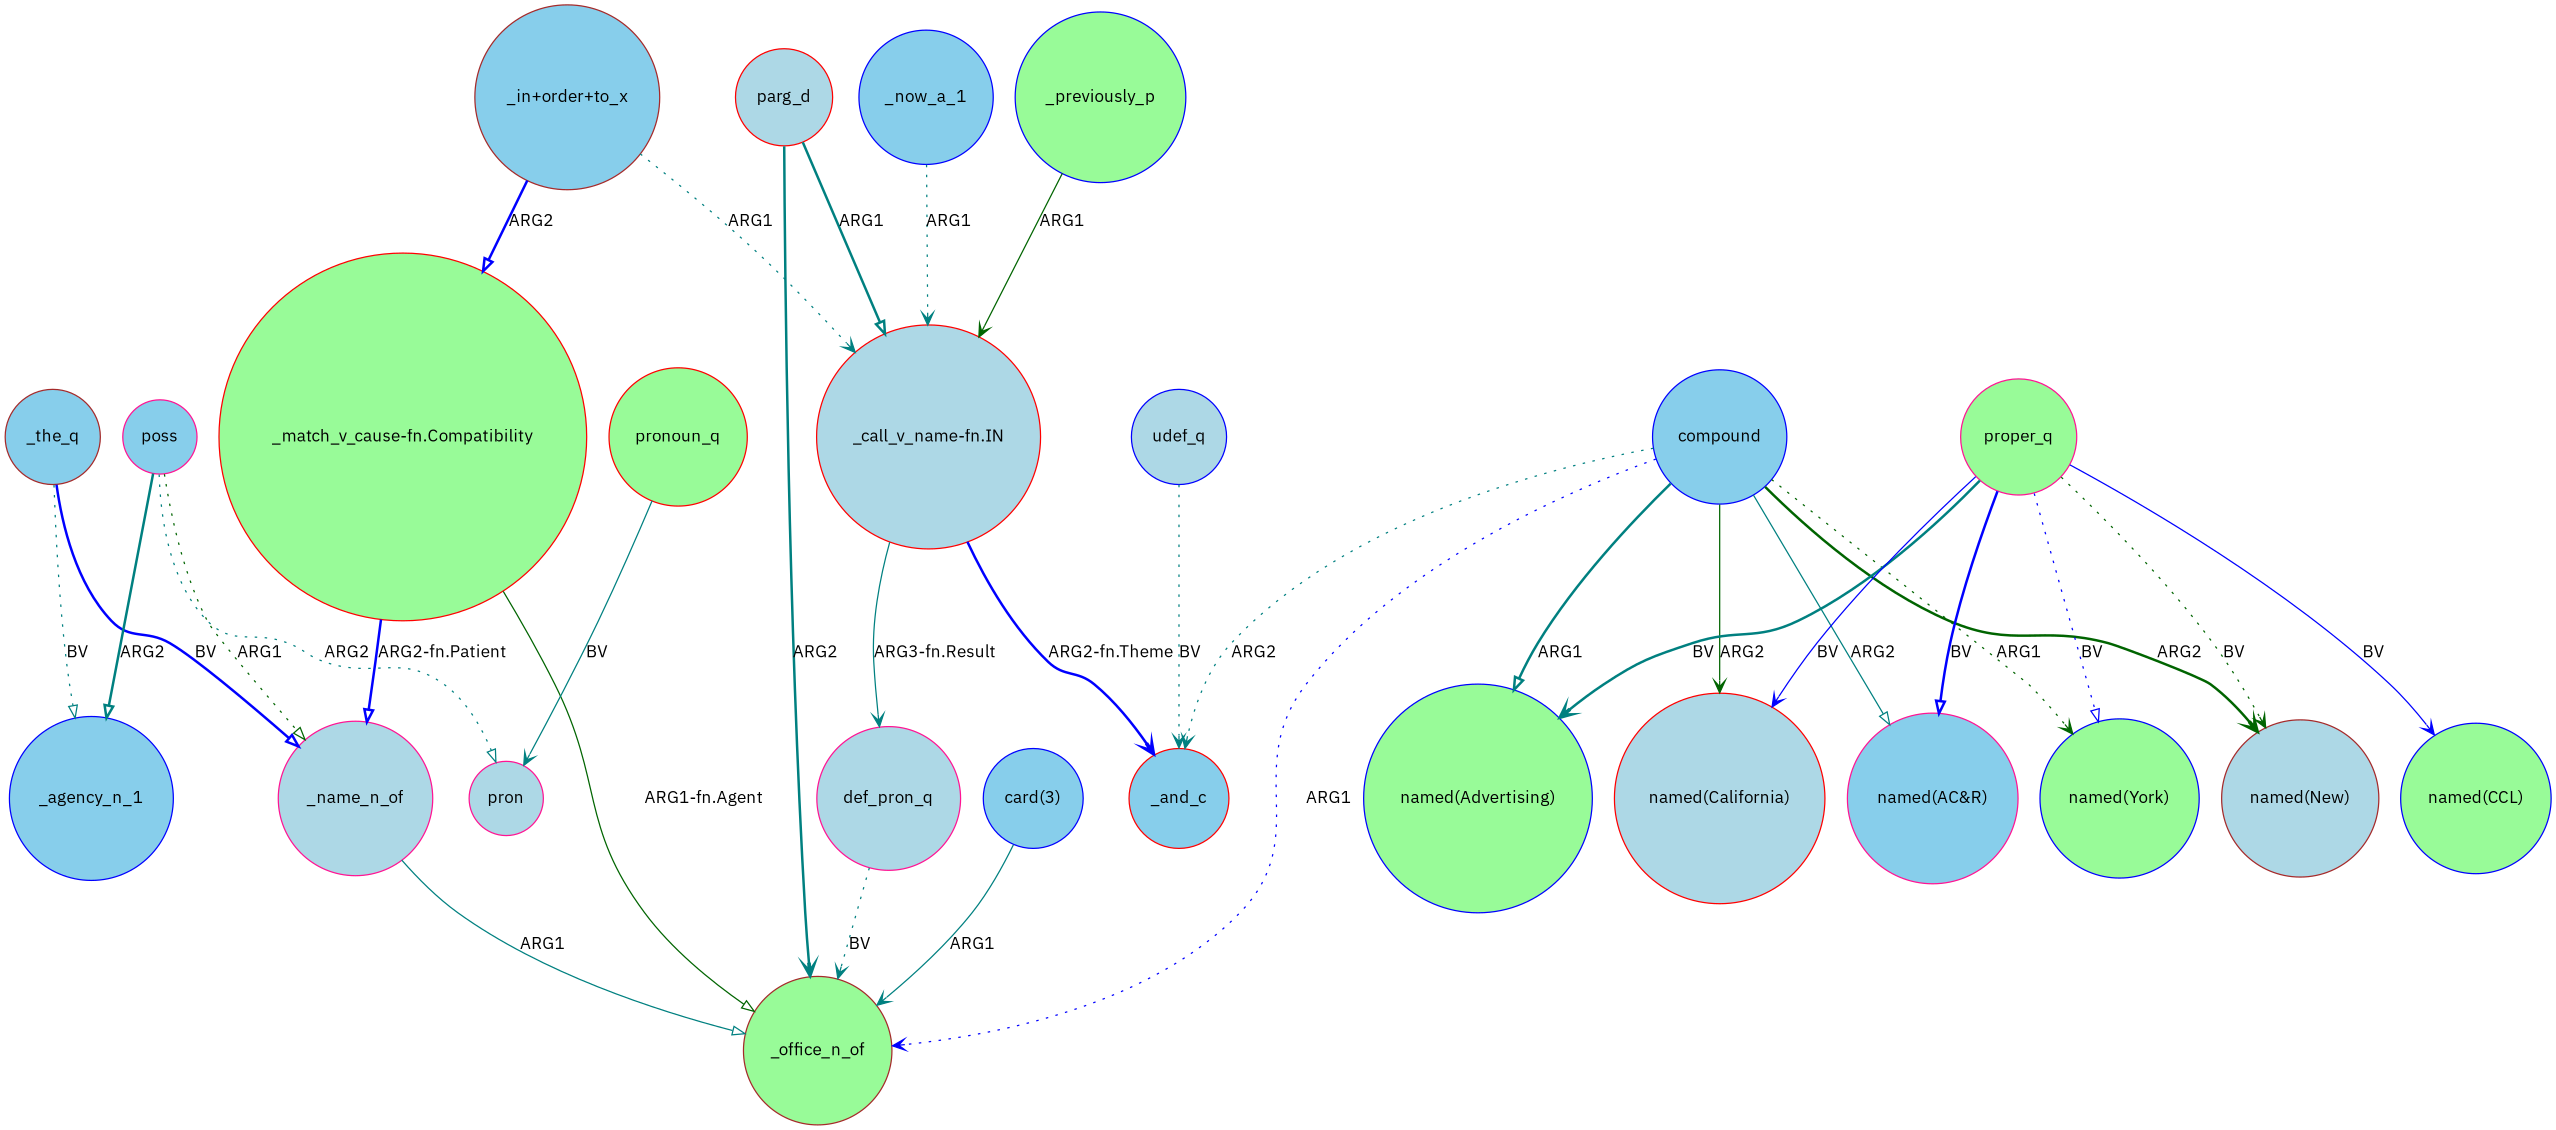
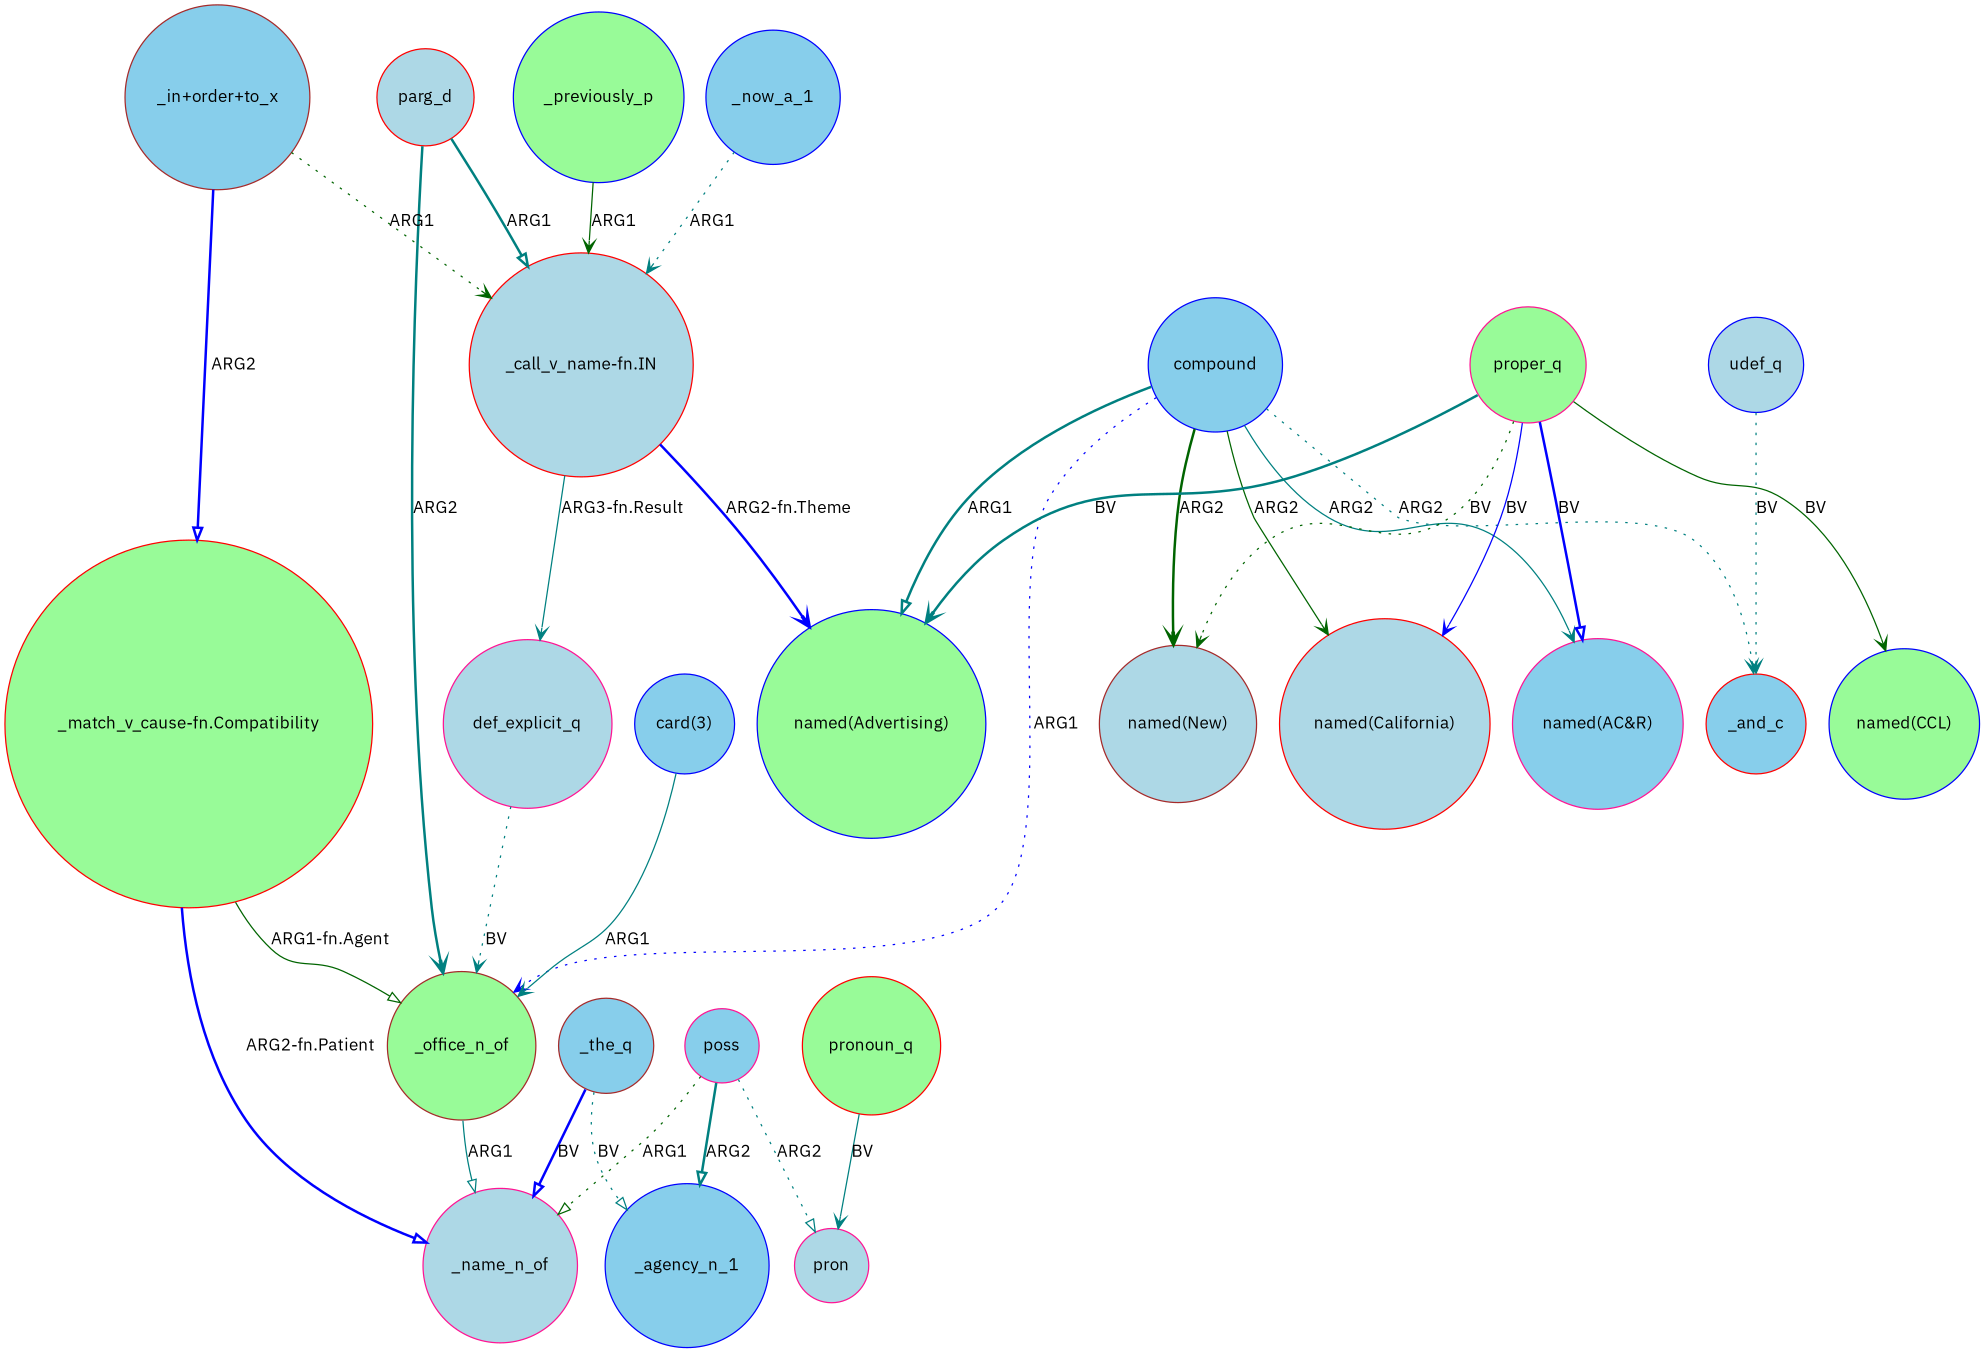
(748, 244) -> (386, 222)
(2259, 580) -> (1745, 486)
(1815, 599) -> (1320, 512)
(1043, 657) -> (735, 527)
(889, 798) -> (528, 724)
(2120, 798) -> none
(555, 968) -> (466, 1151)
